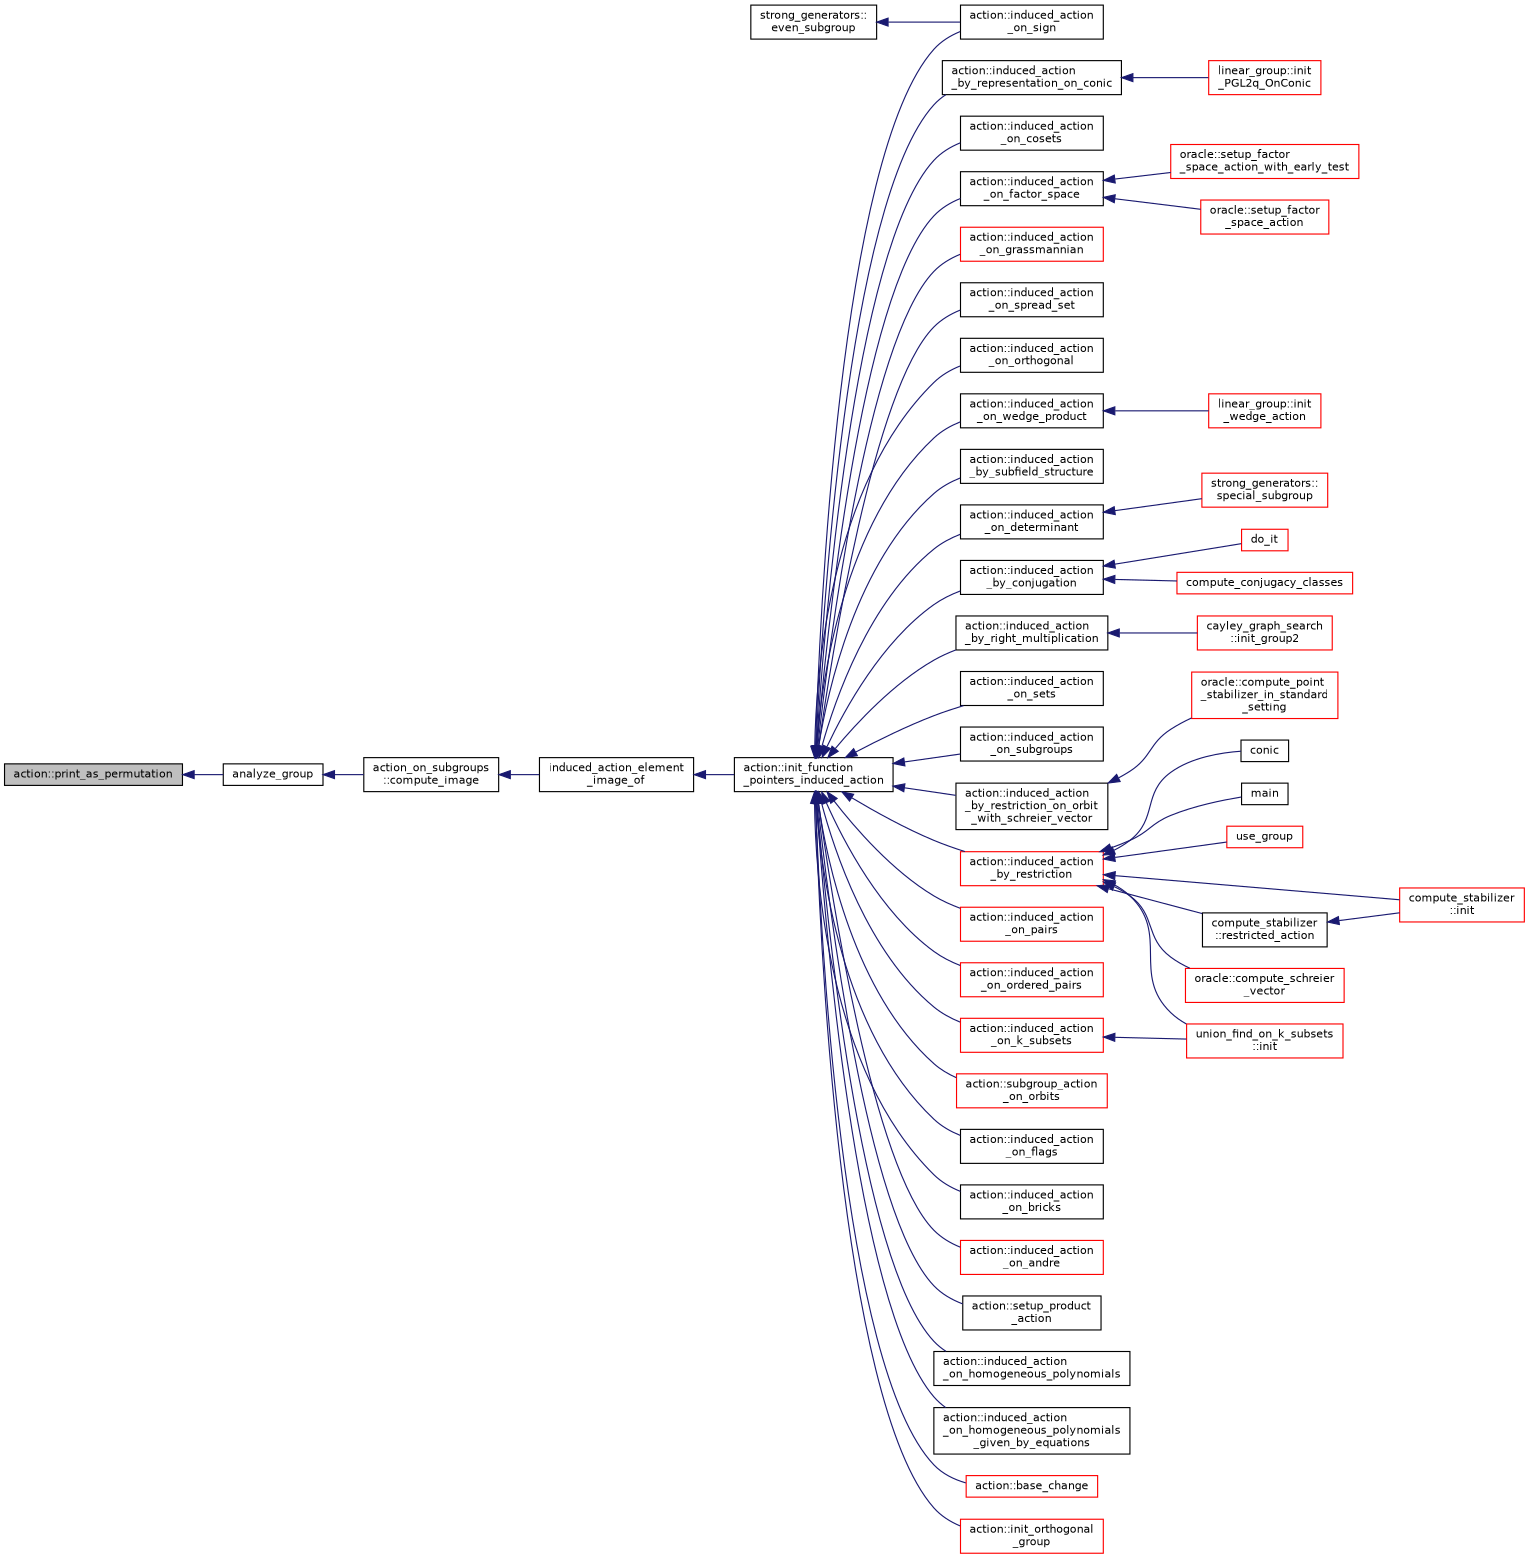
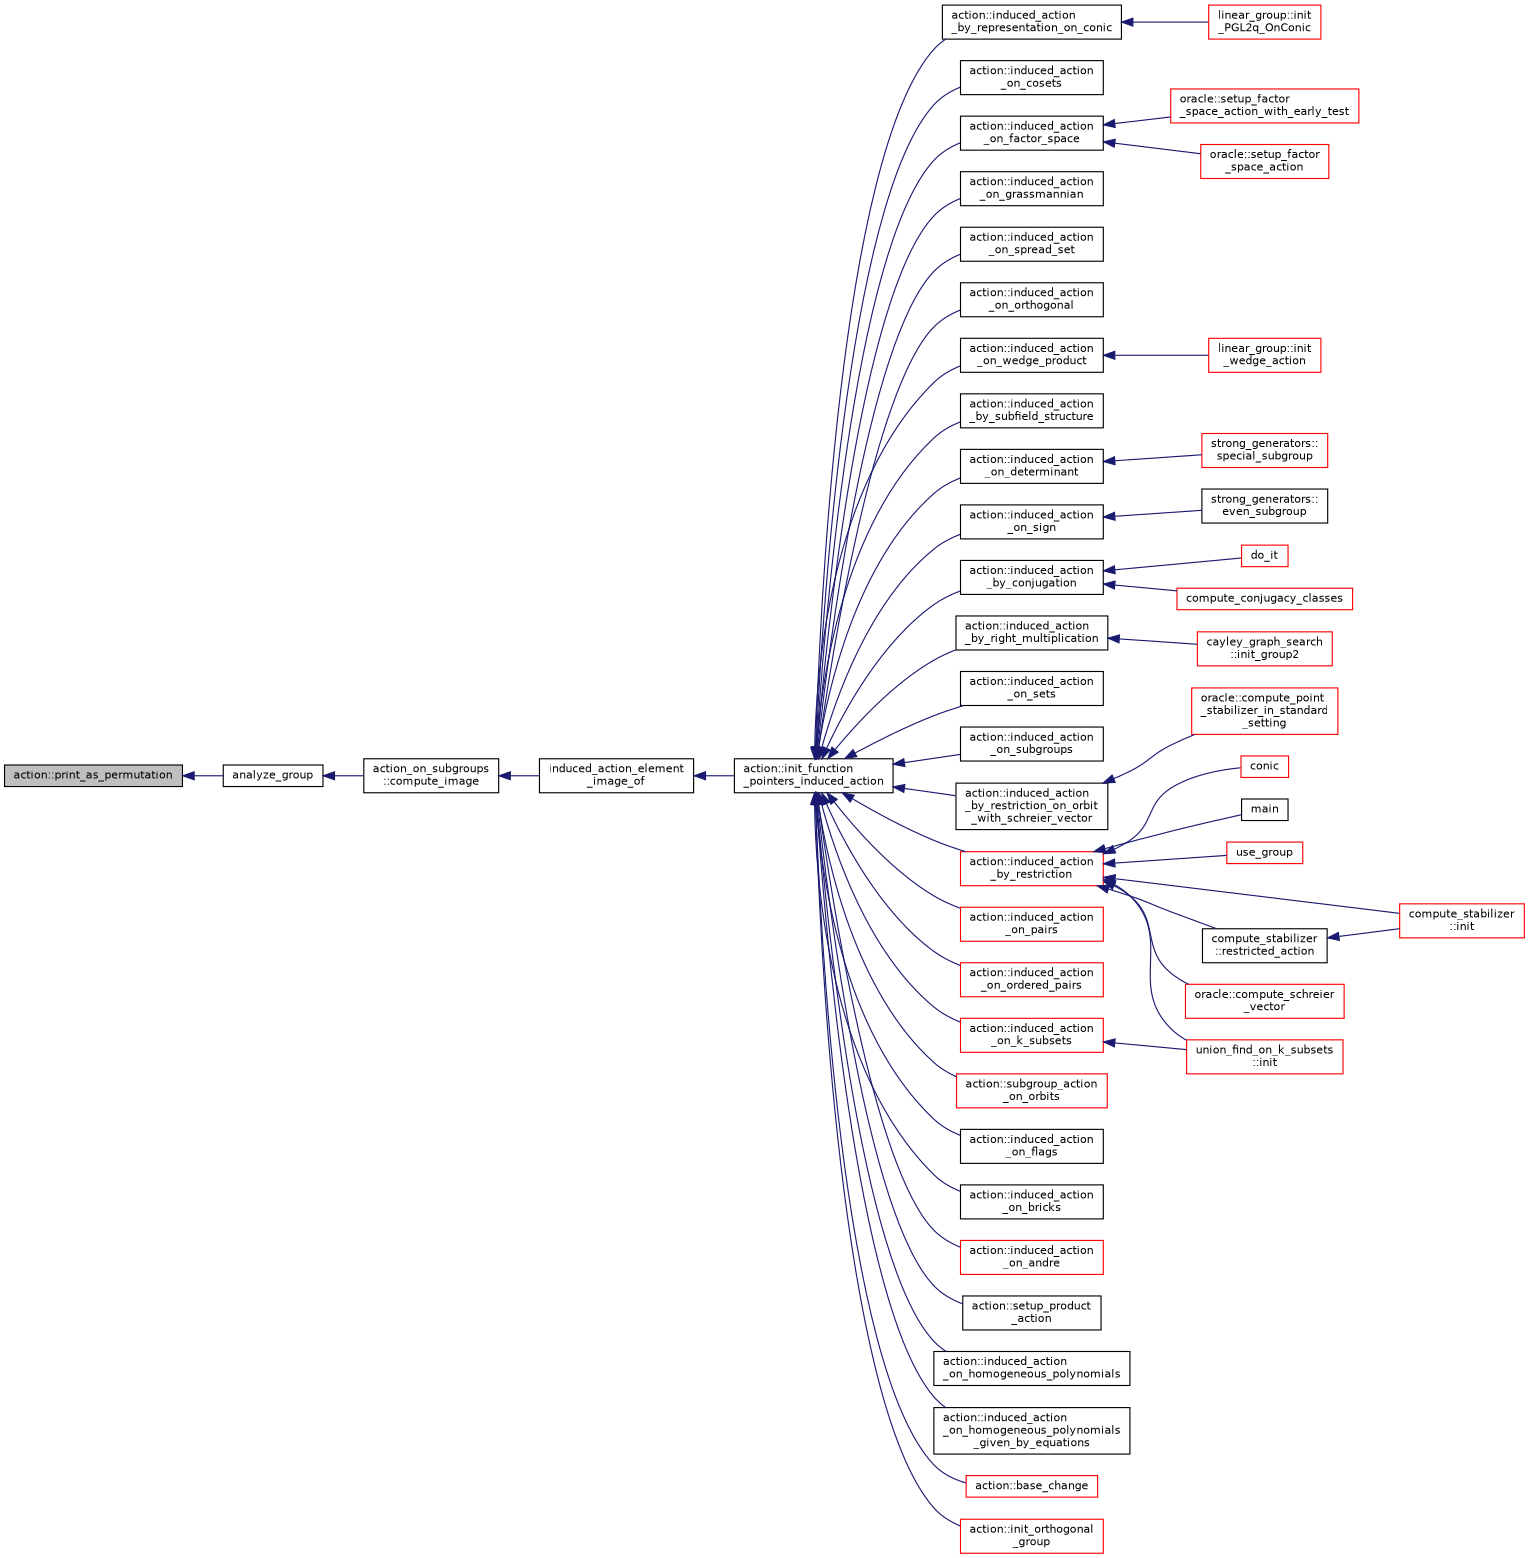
(924, 22) -> (1158, 513)
(1032, 244) -> (1032, 189)
(1265, 751) -> (1265, 767)
